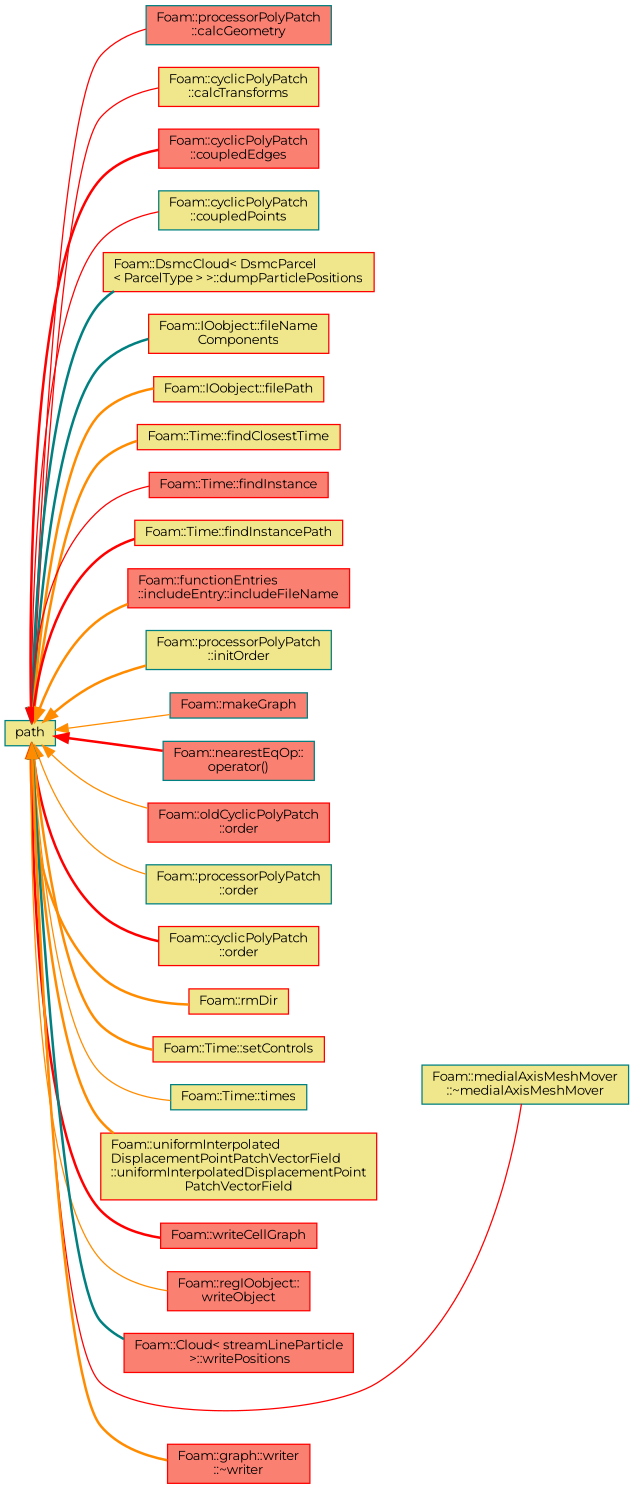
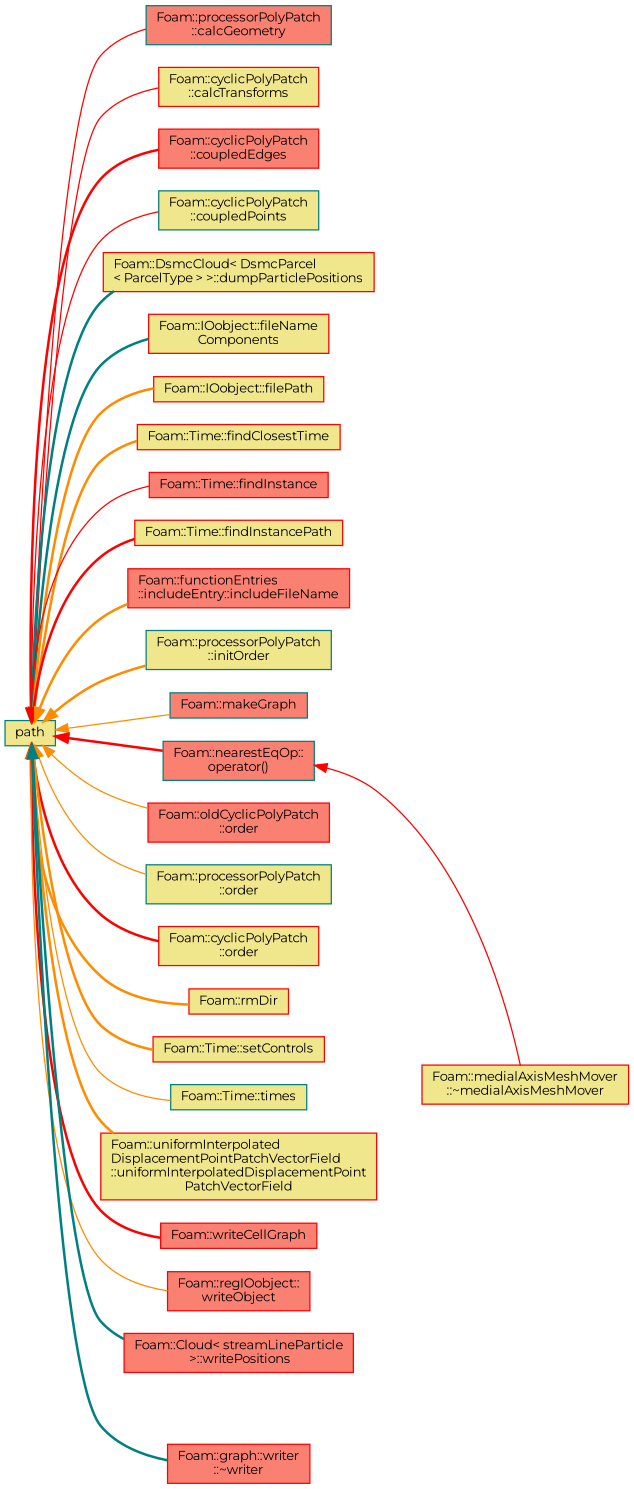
(525, 1085) -> (525, 1085)
(53, 1132) -> (58, 1188)
(96, 1372) -> (458, 892)
